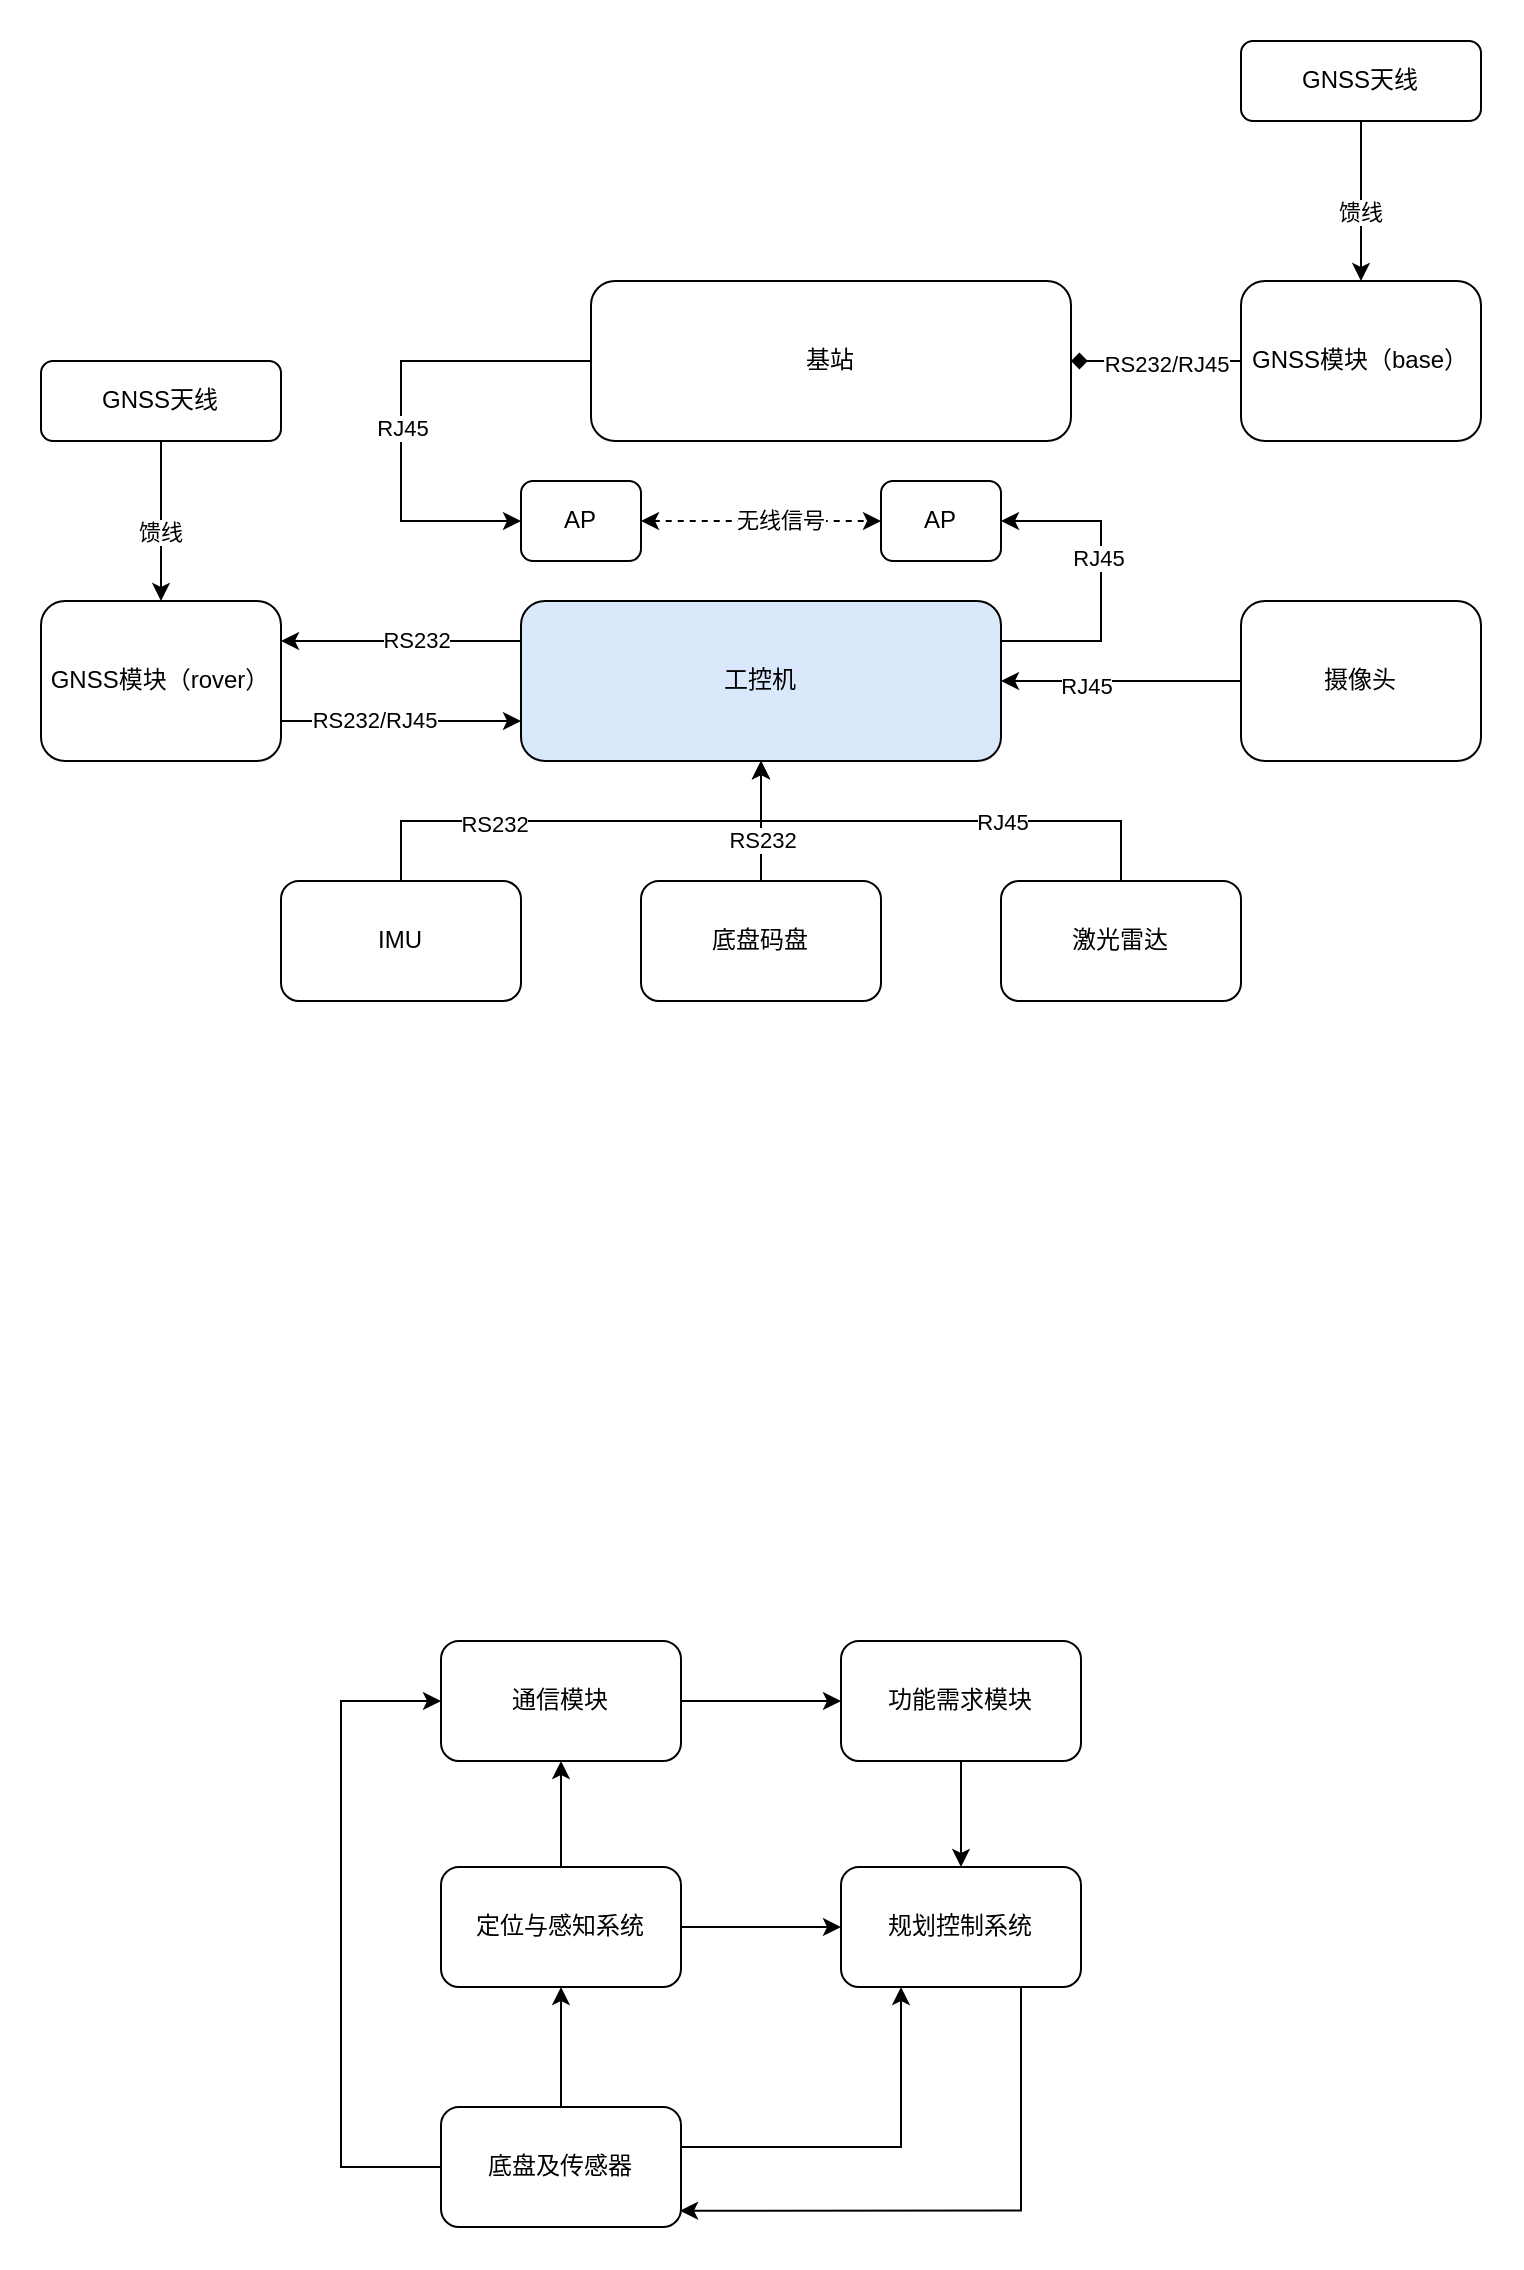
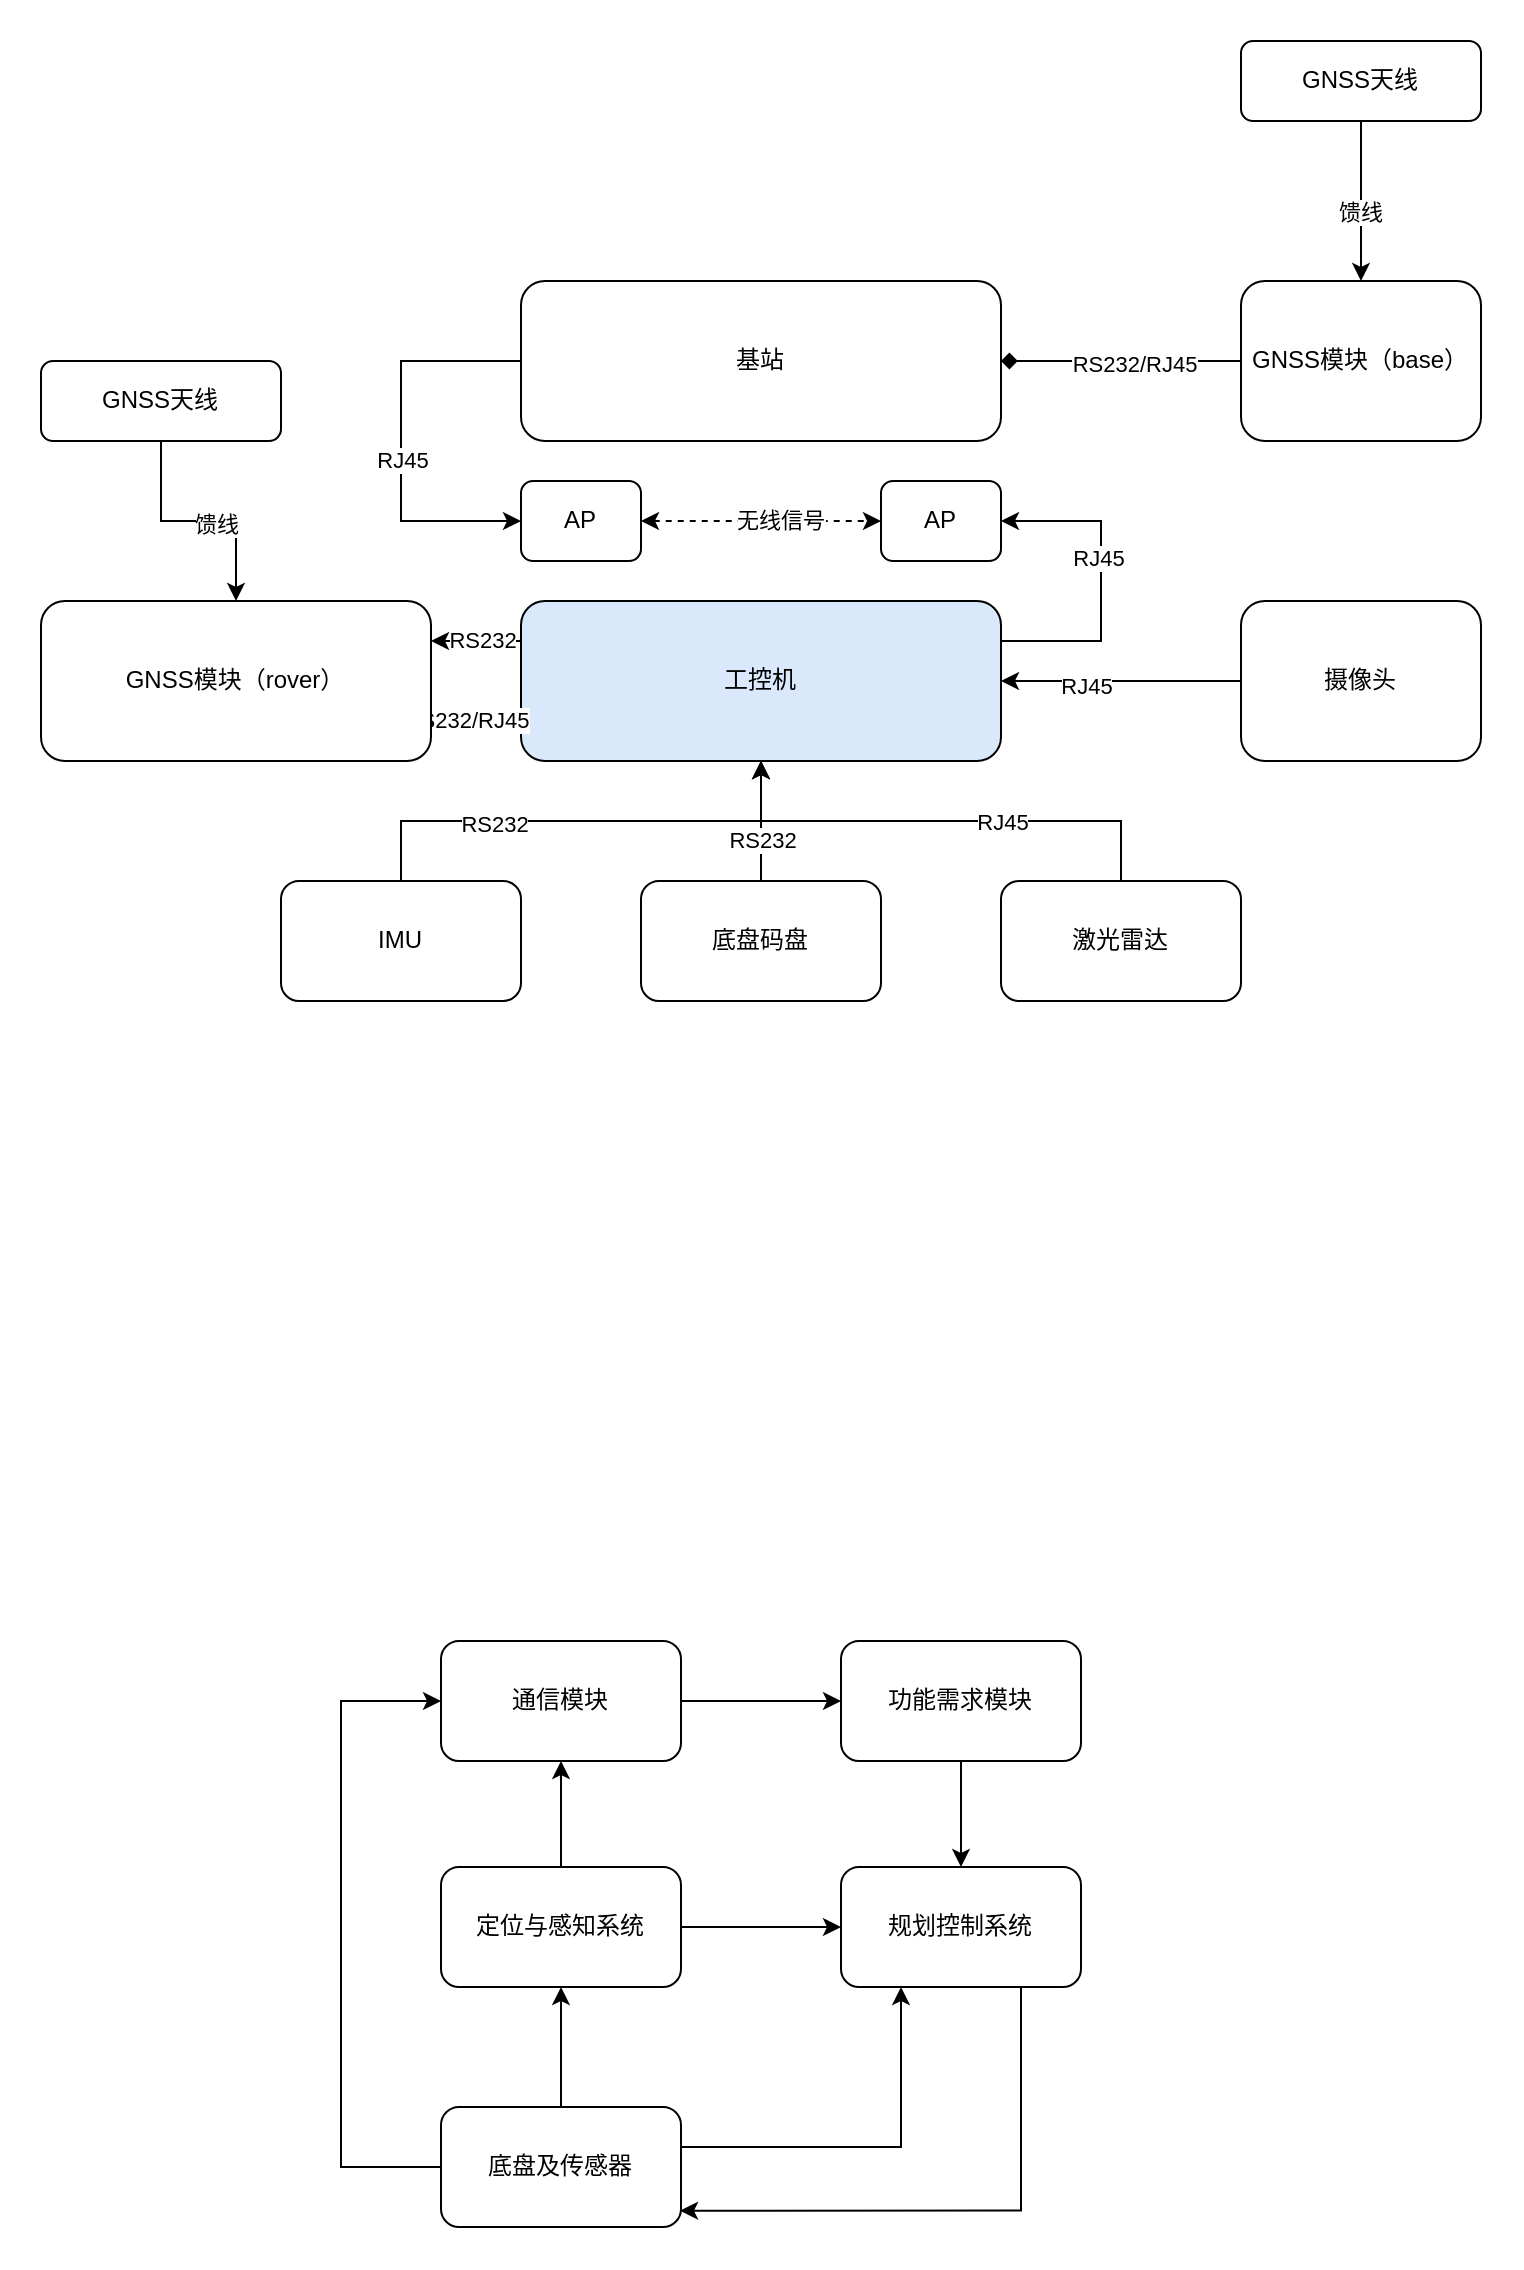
(831, 361) -> (761, 361)
(161, 681) -> (236, 681)
